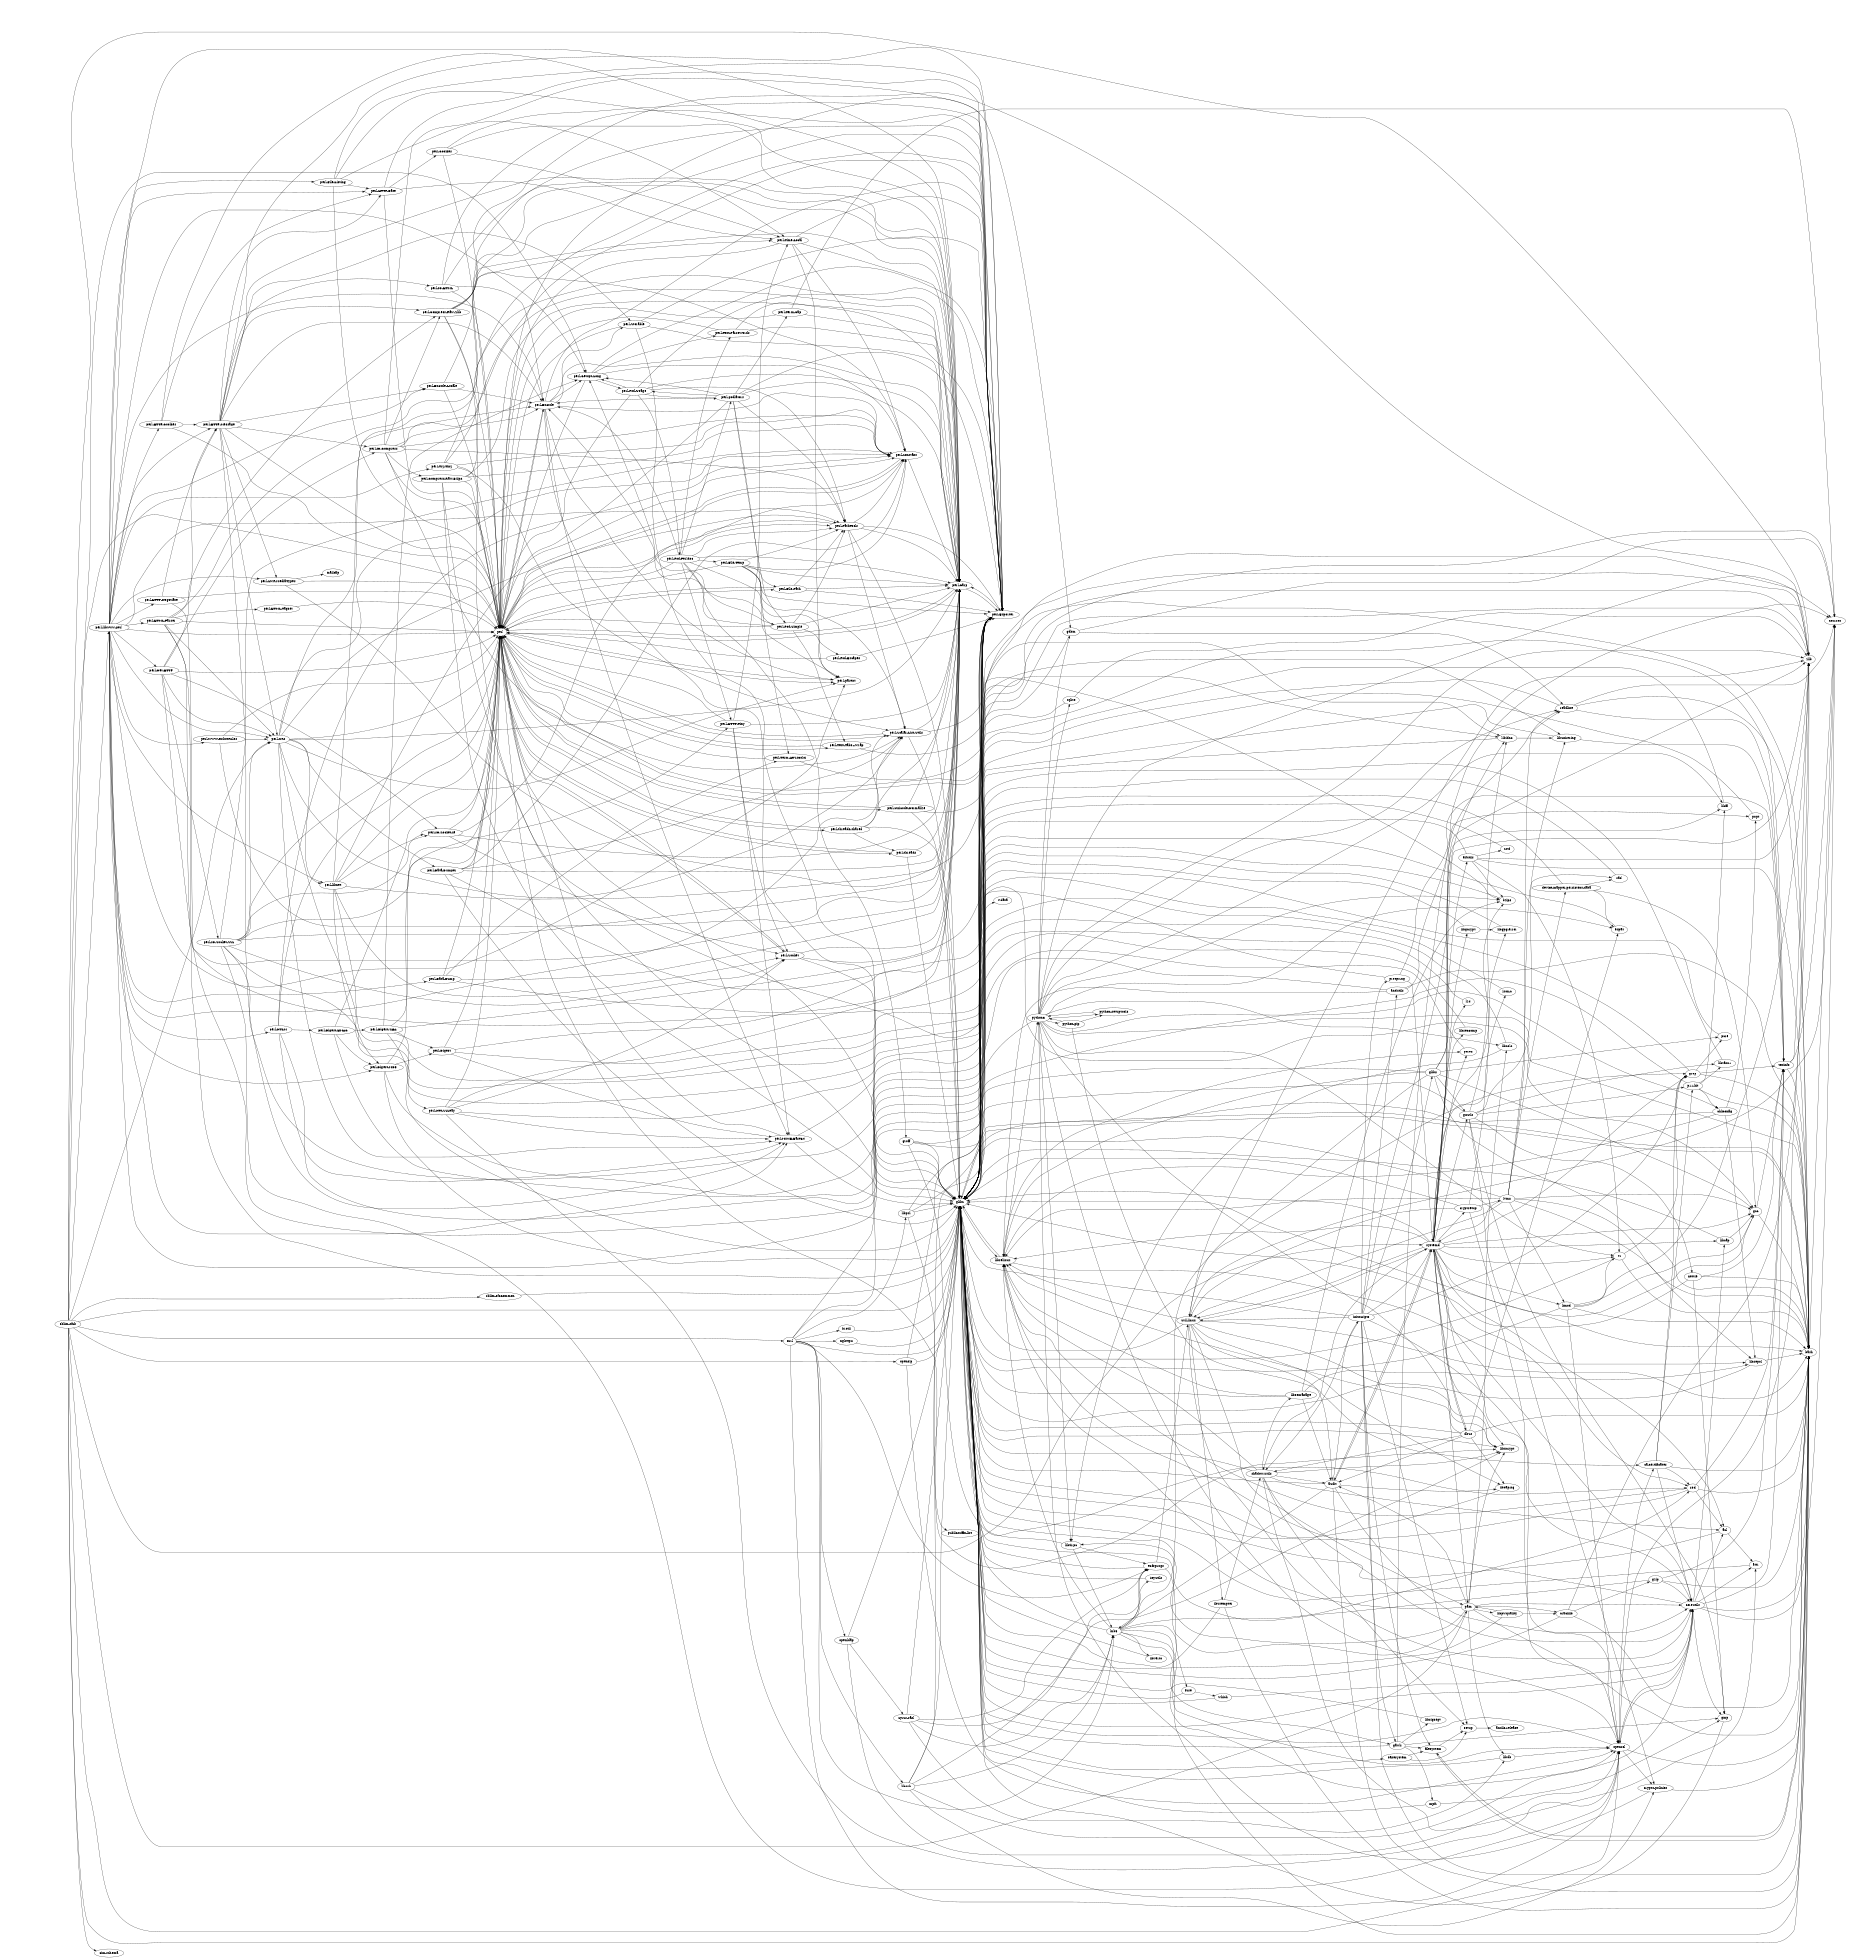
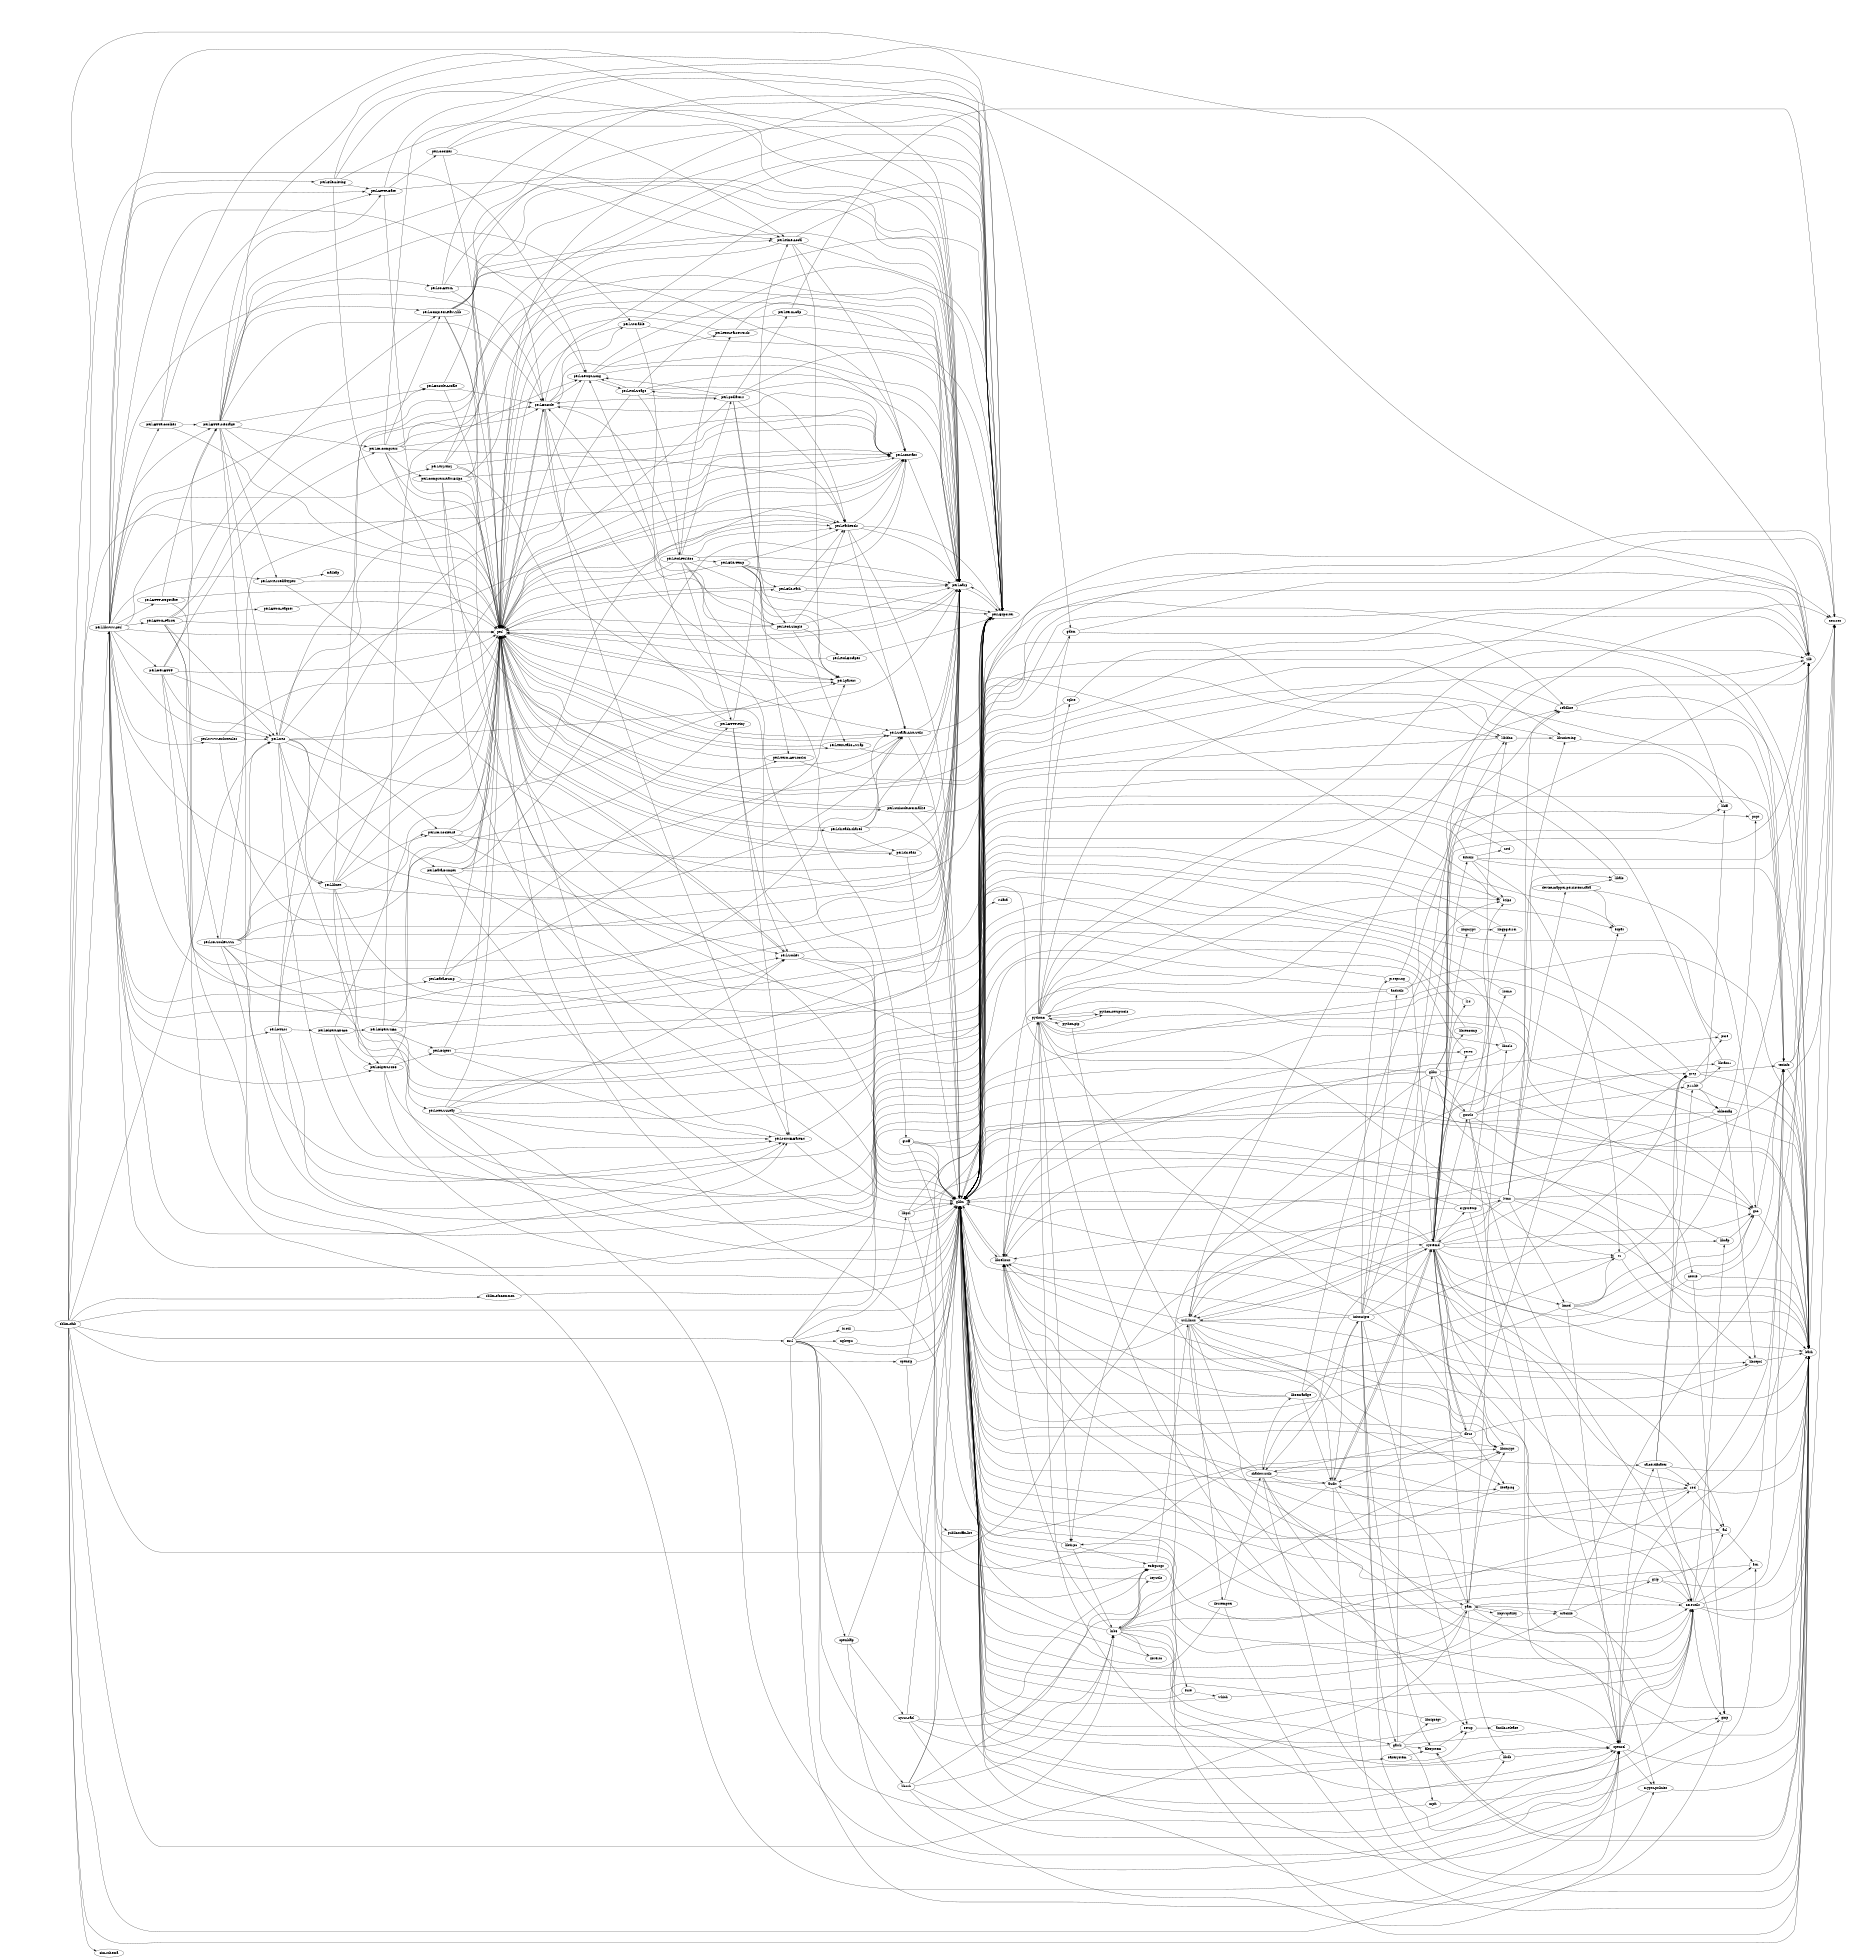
(892, 715) -> none
(1619, 878) -> (1619, 878)
none -> (696, 1219)
